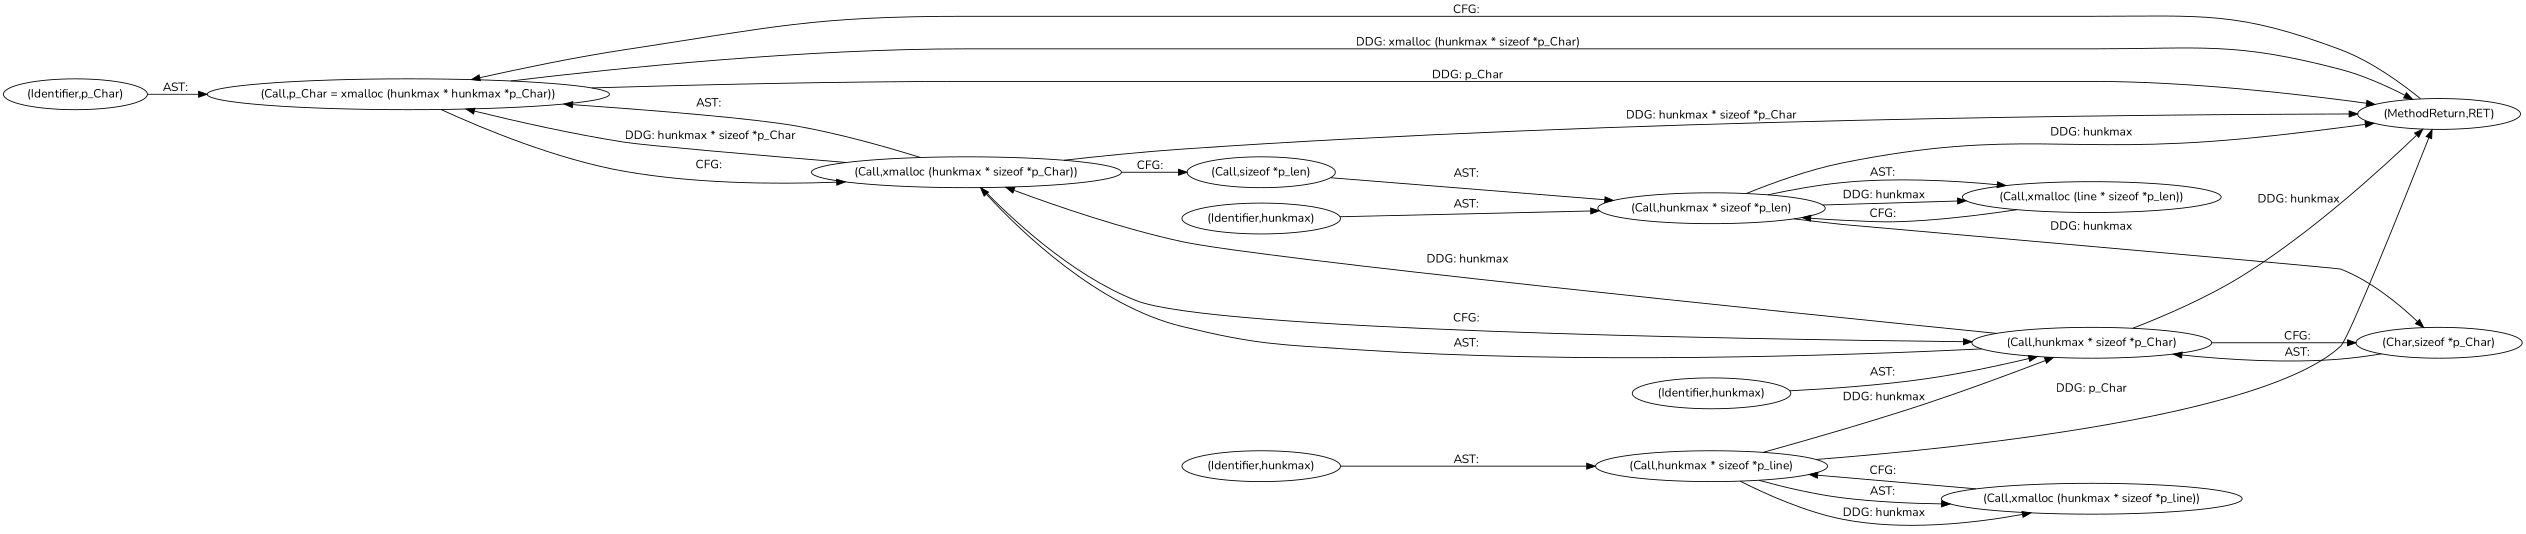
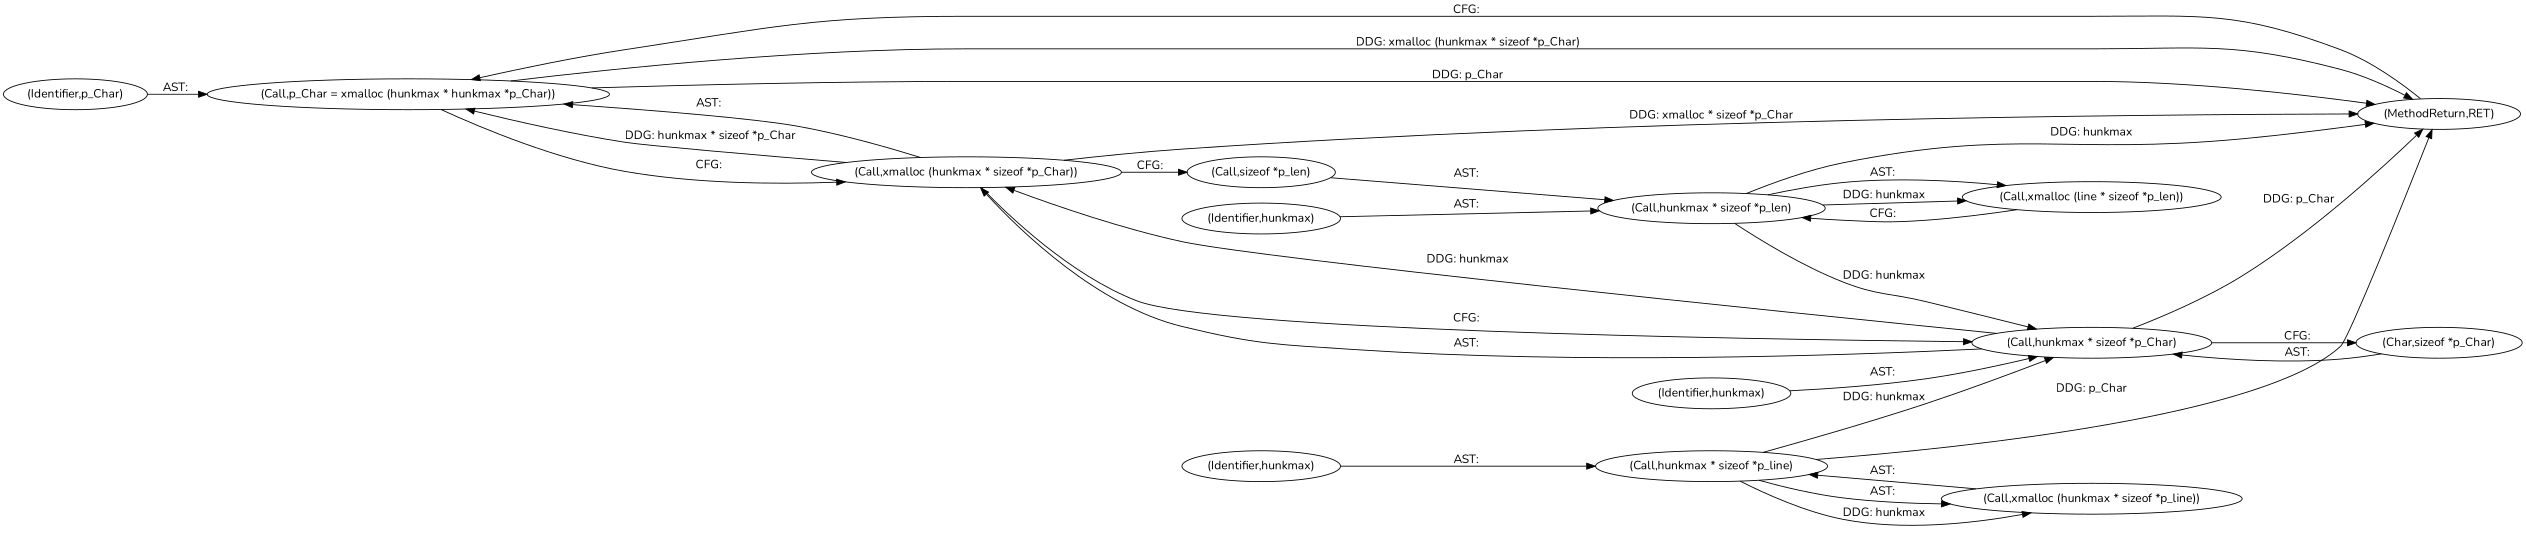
(1712, 115) -> (1712, 115)
(2299, 199) -> (2299, 199)
(2114, 248) -> (1875, 292)
(1884, 471) -> (1884, 471)
